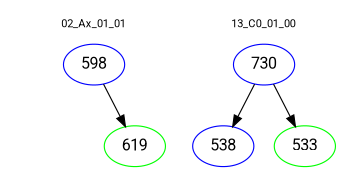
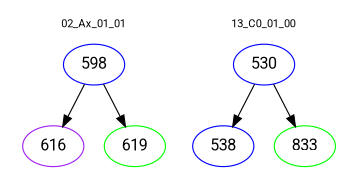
(264, 65) -> (264, 65)
none -> (53, 146)
(305, 146) -> (305, 146)
